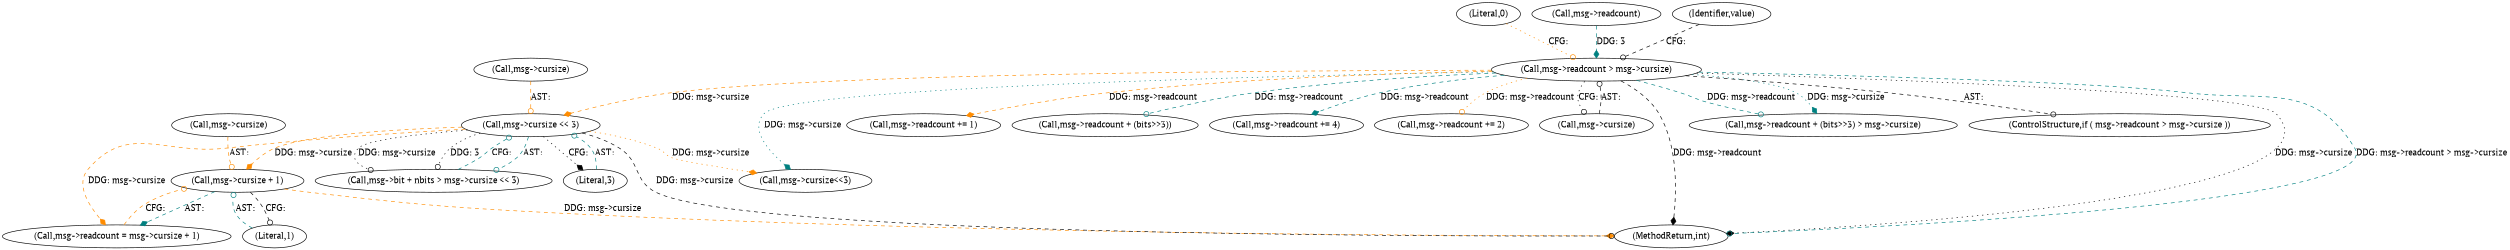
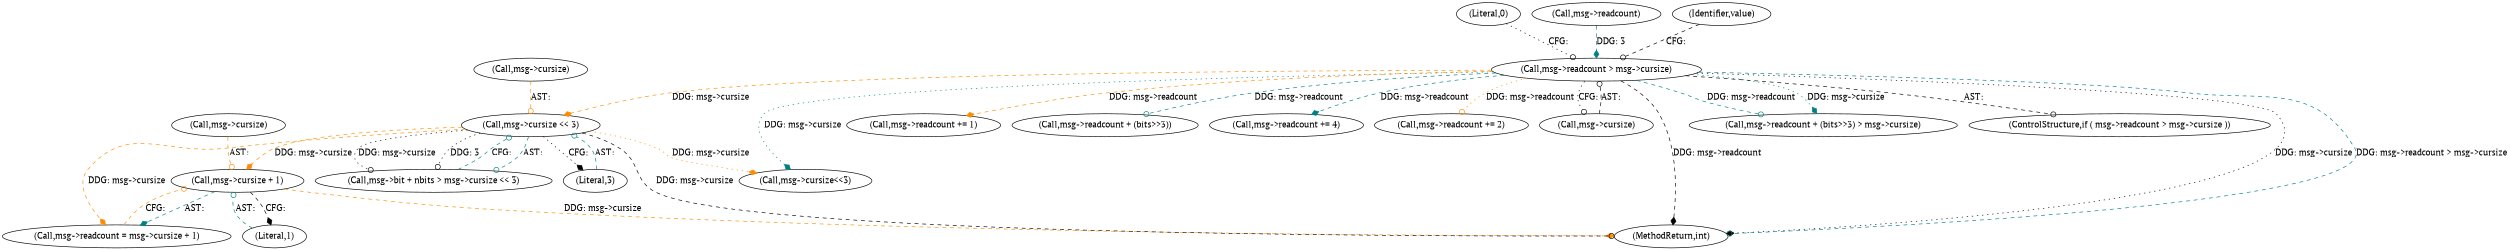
(1538, 40) -> (1538, 40)
(261, 205) -> (261, 204)
